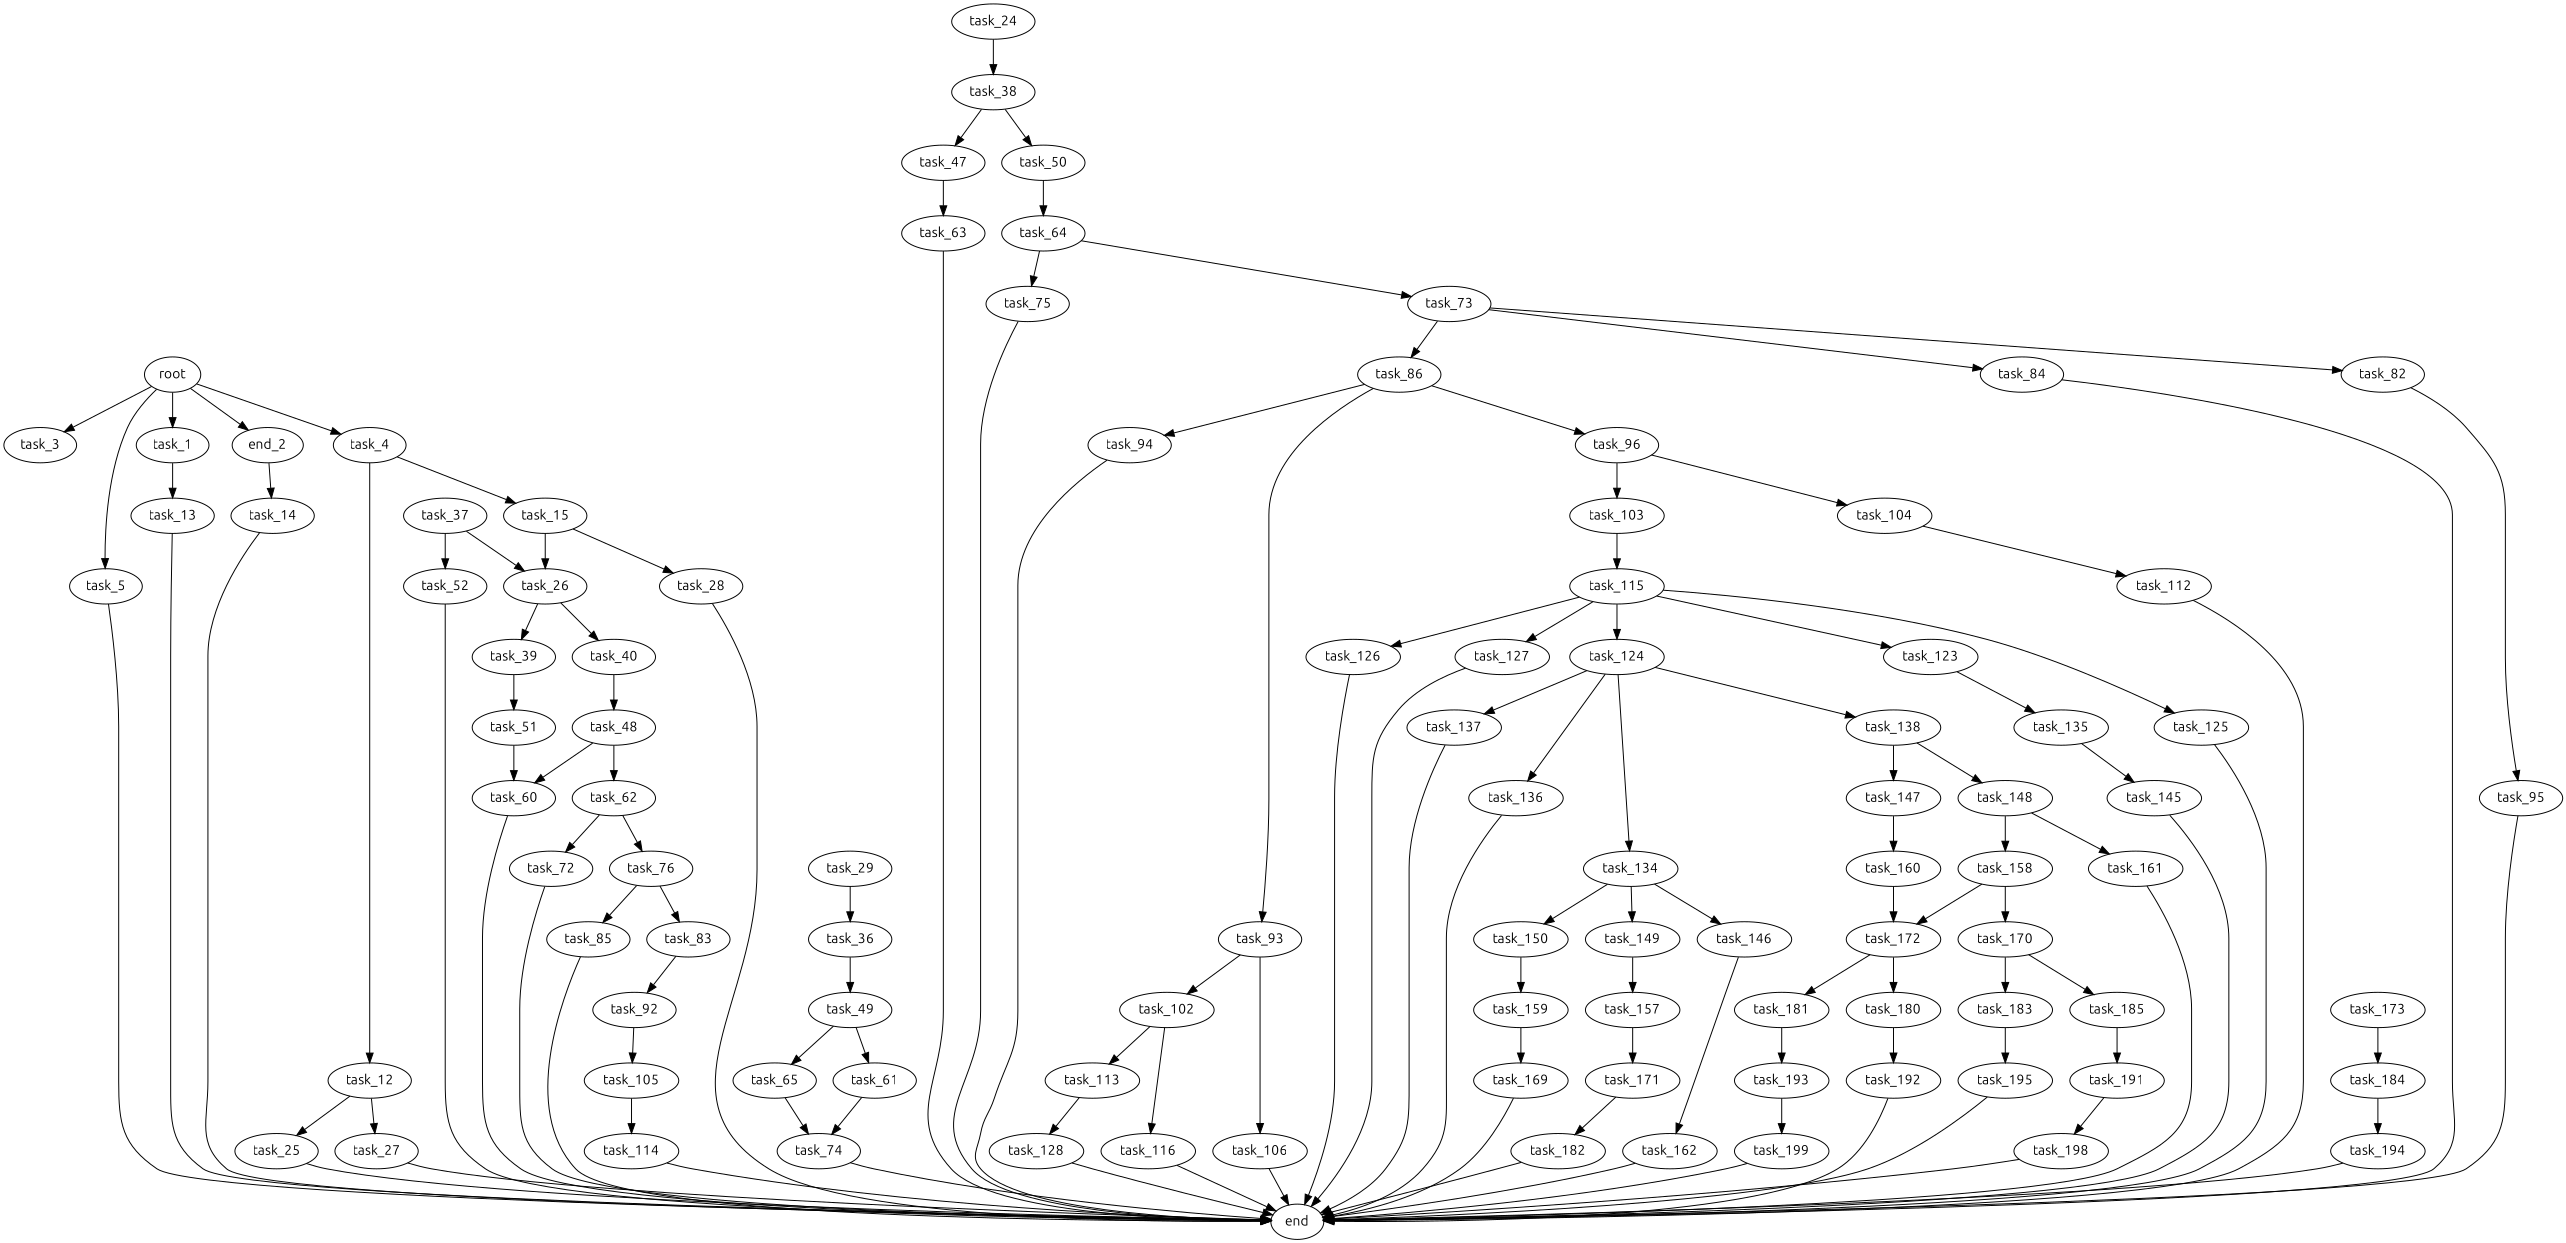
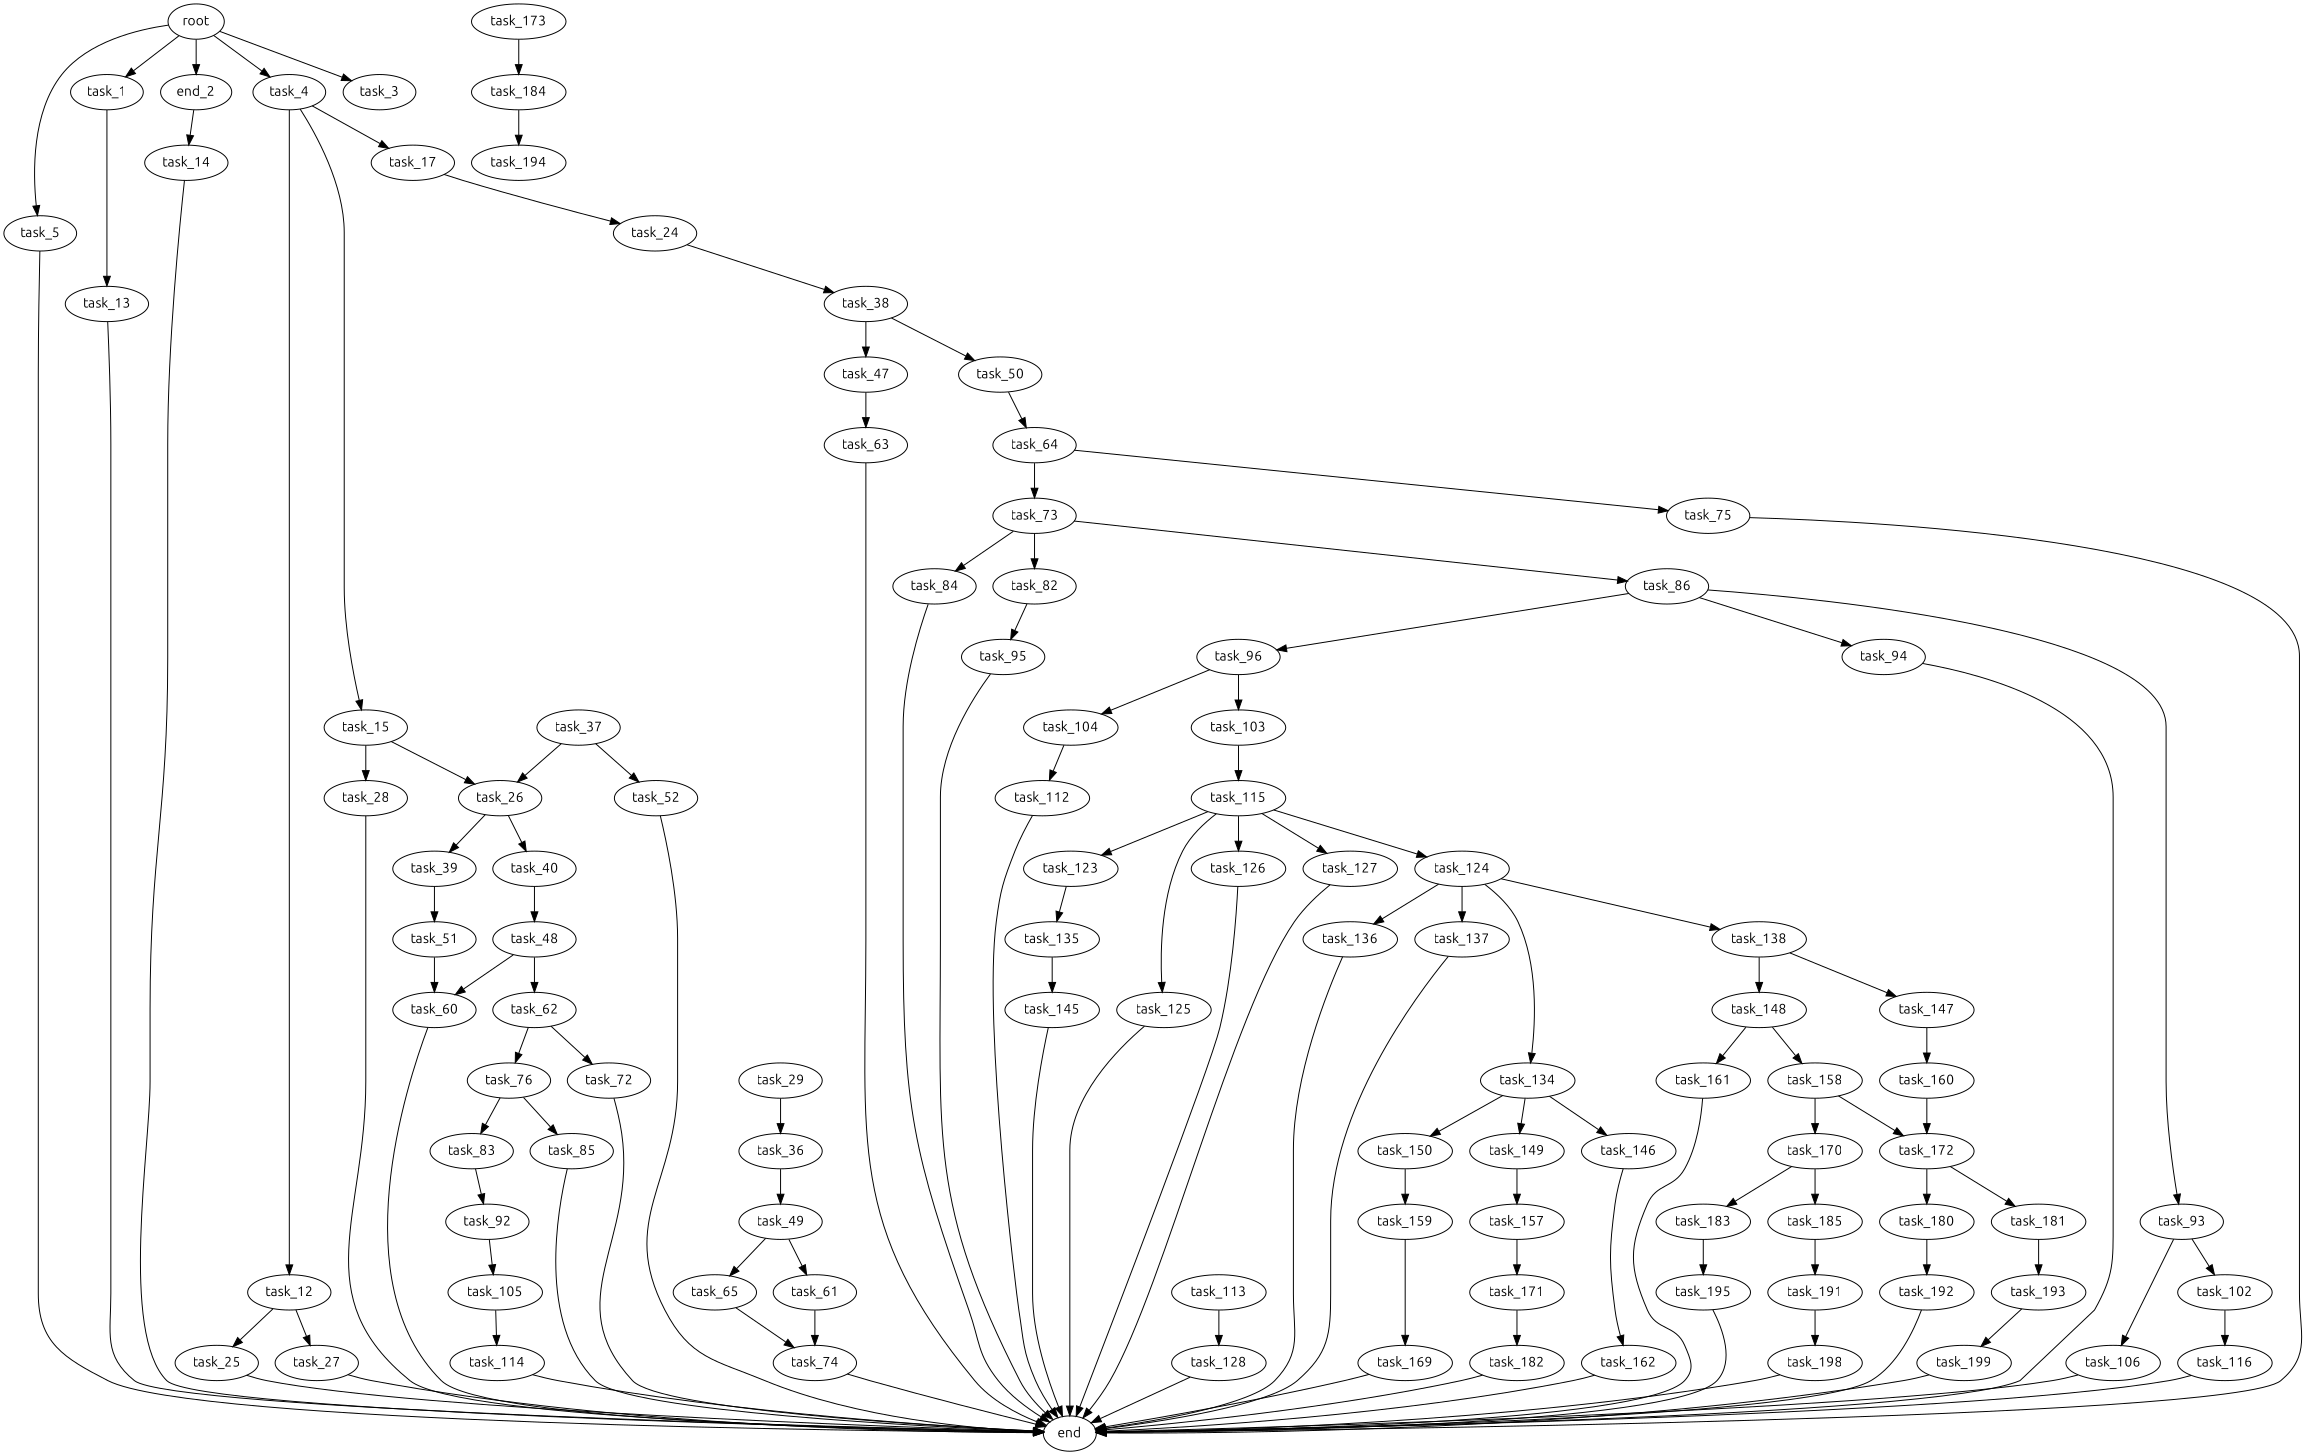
none -> (413, 163)
(1133, 1042) -> none
(1839, 1204) -> none
